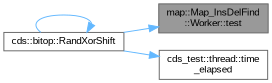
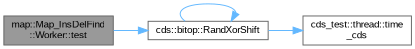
(136, 30) -> (126, 30)
(213, 65) -> (357, 30)
